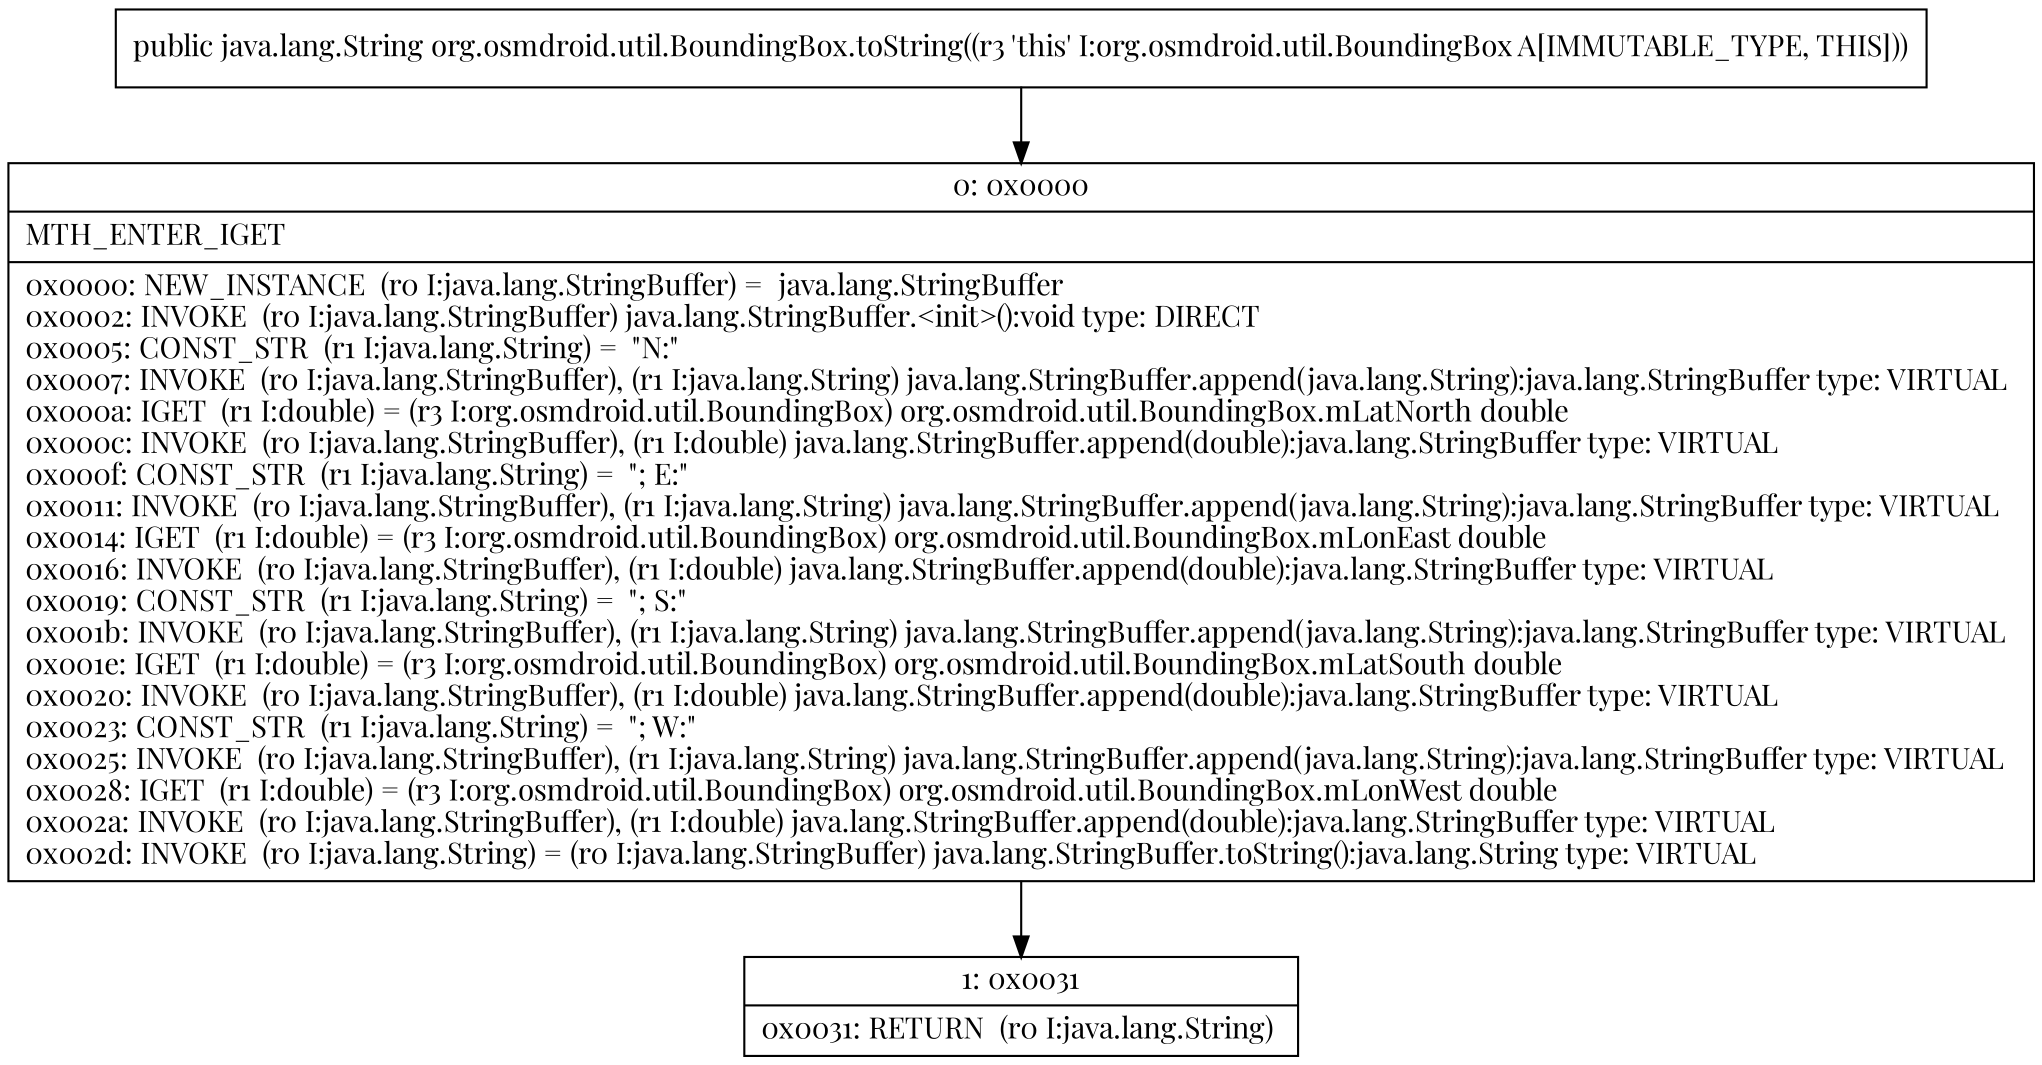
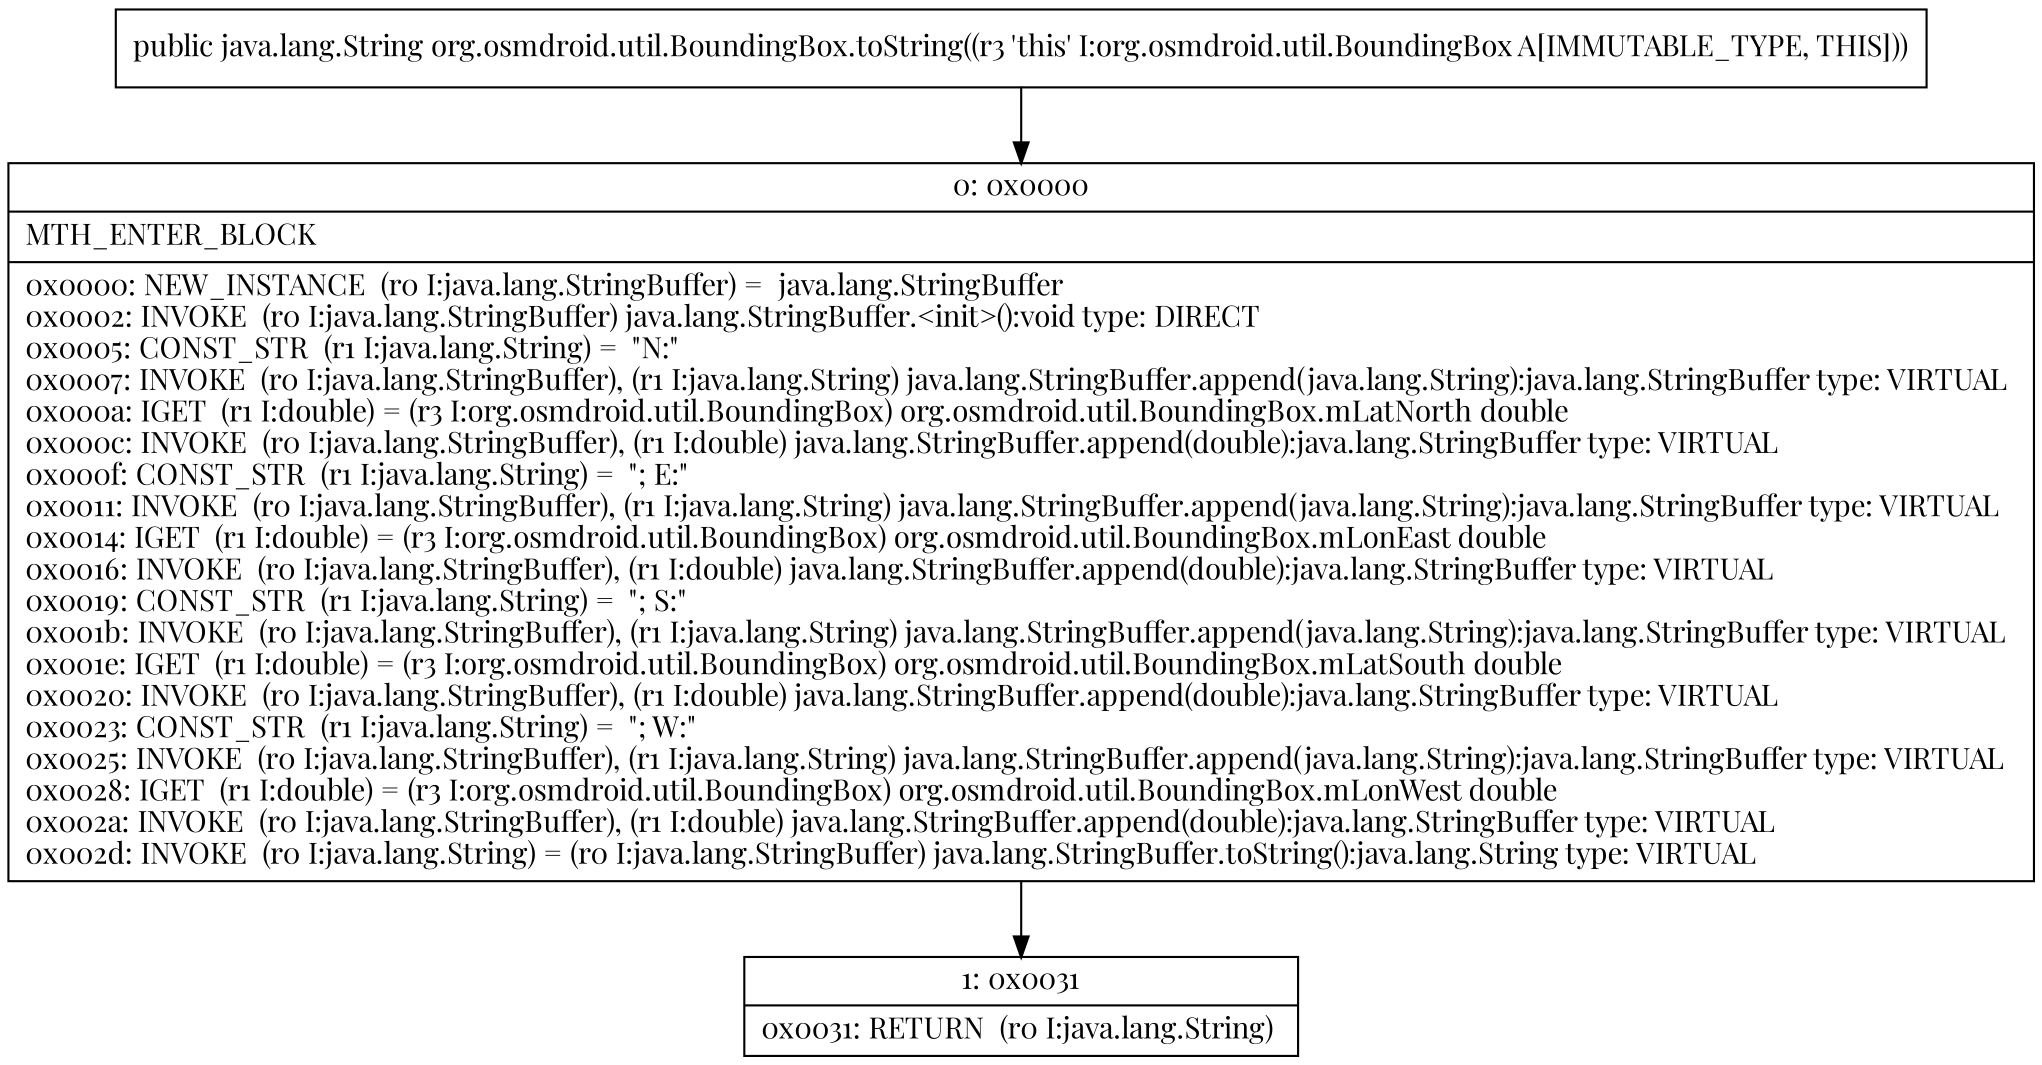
(156, 236) -> (172, 236)
